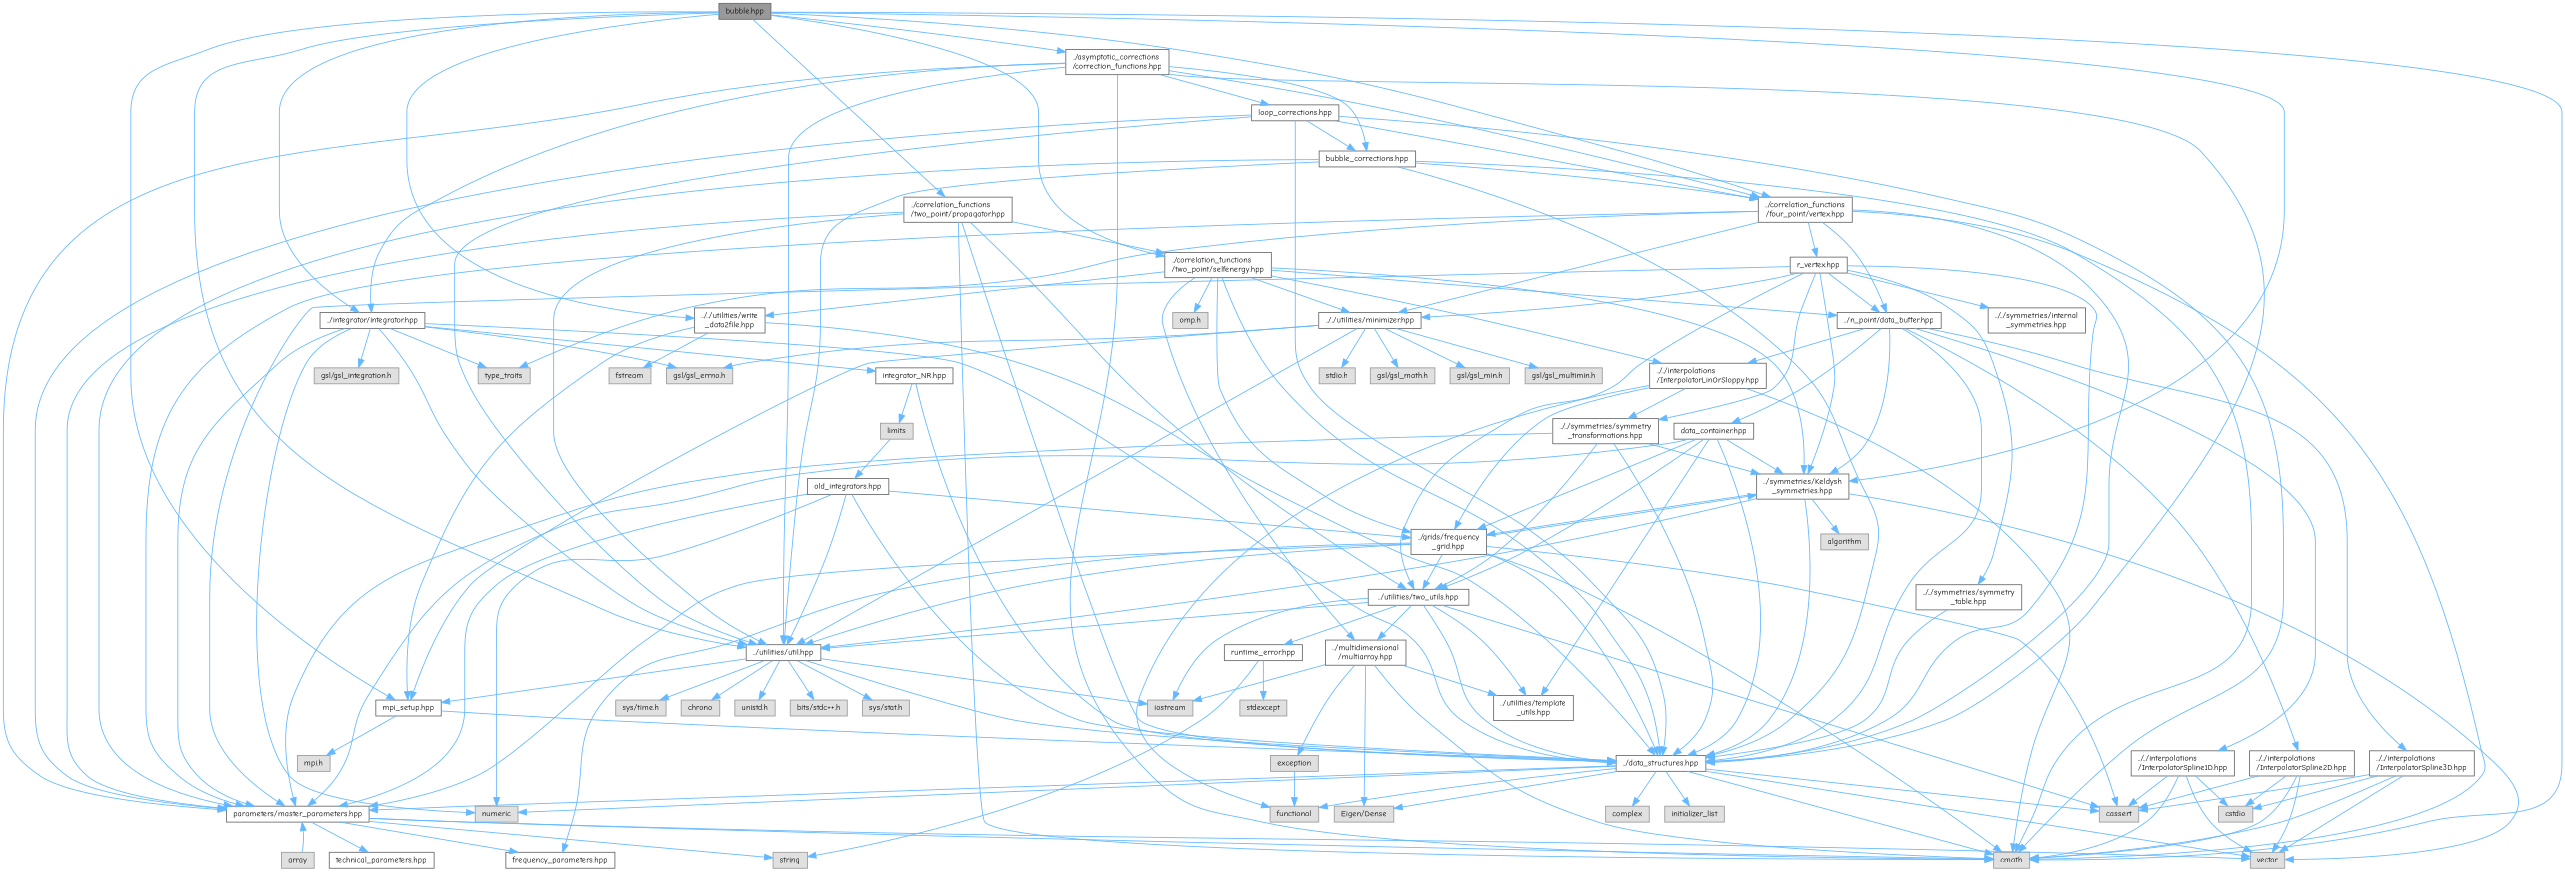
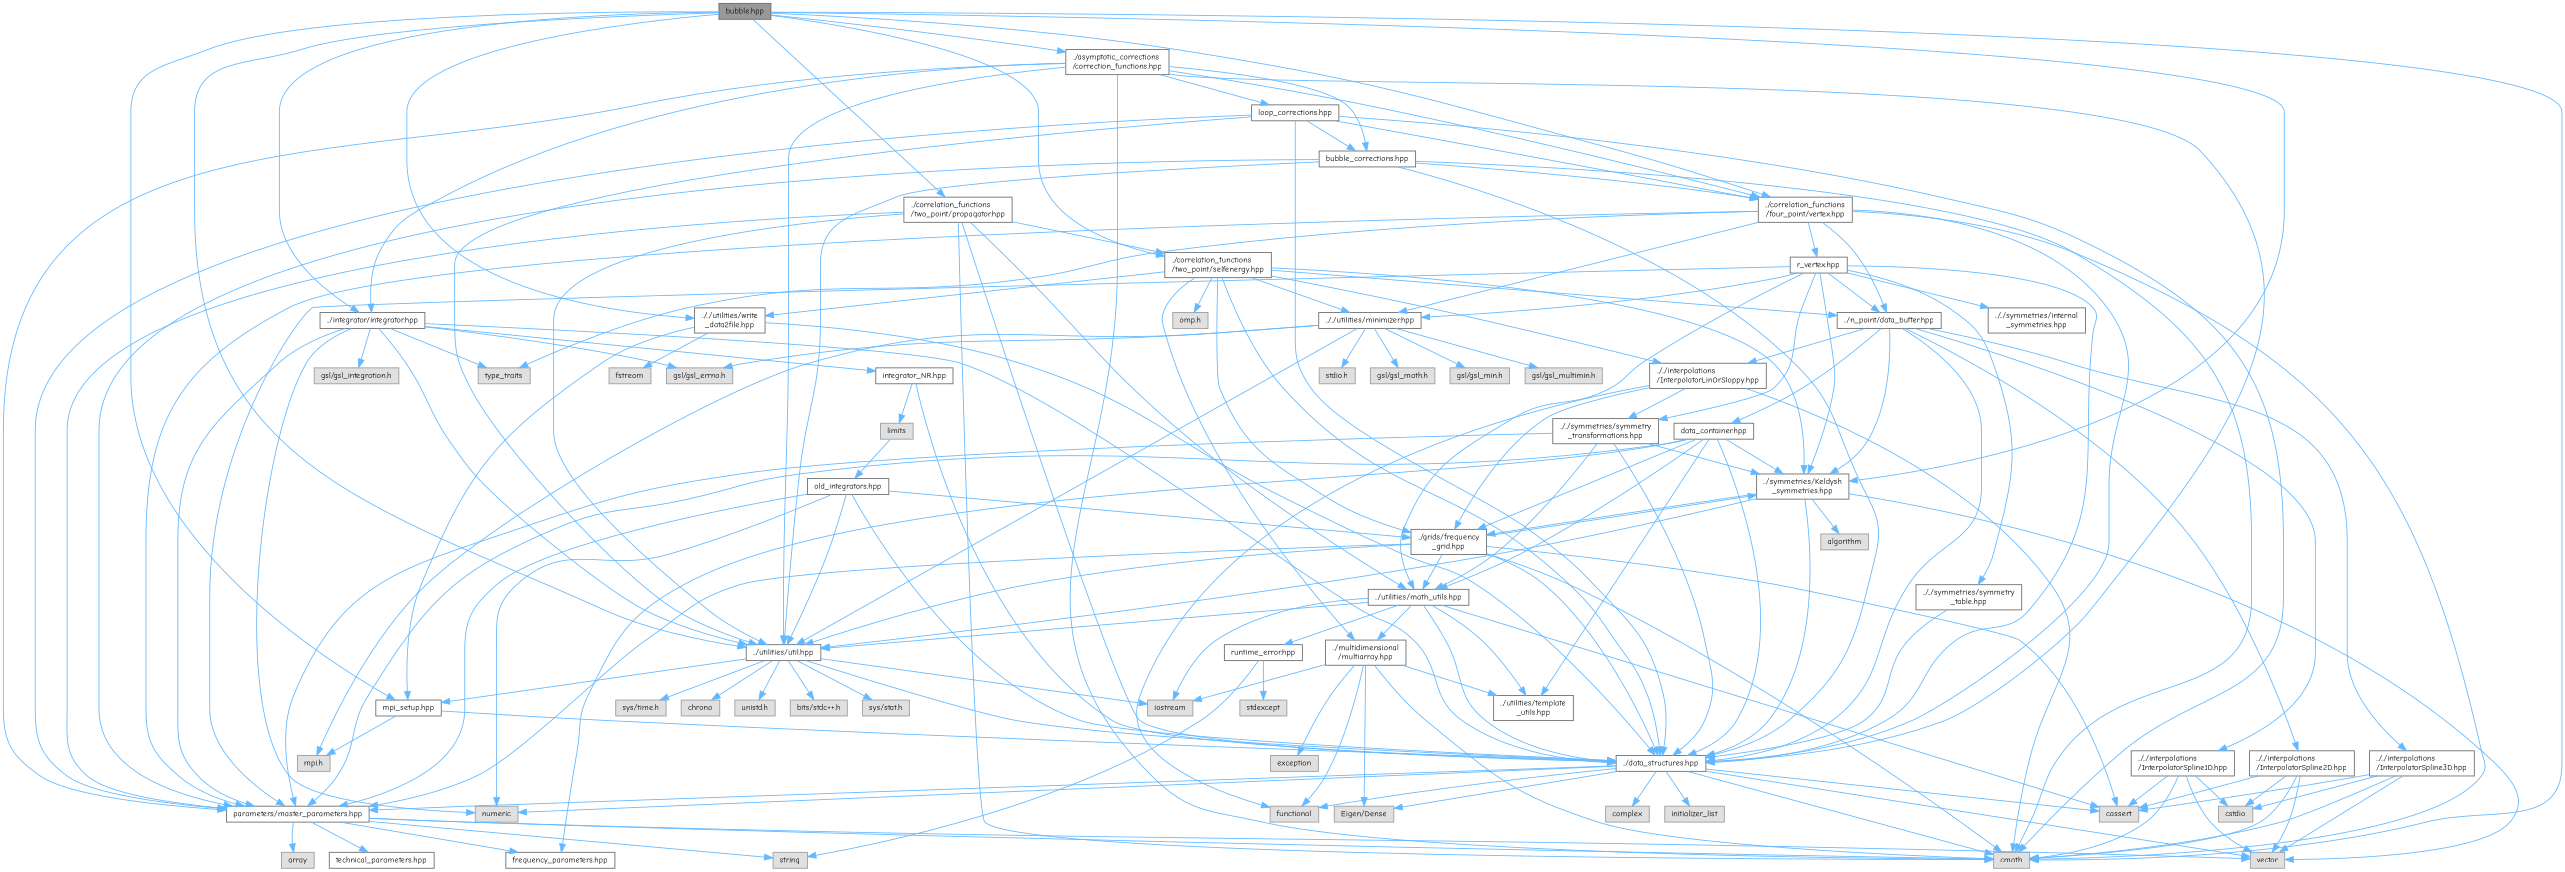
(834, 378) -> (750, 386)
(921, 585) -> (1064, 501)
(1419, 597) -> (1419, 597)
(1294, 785) -> (1343, 736)
(303, 842) -> (292, 833)
